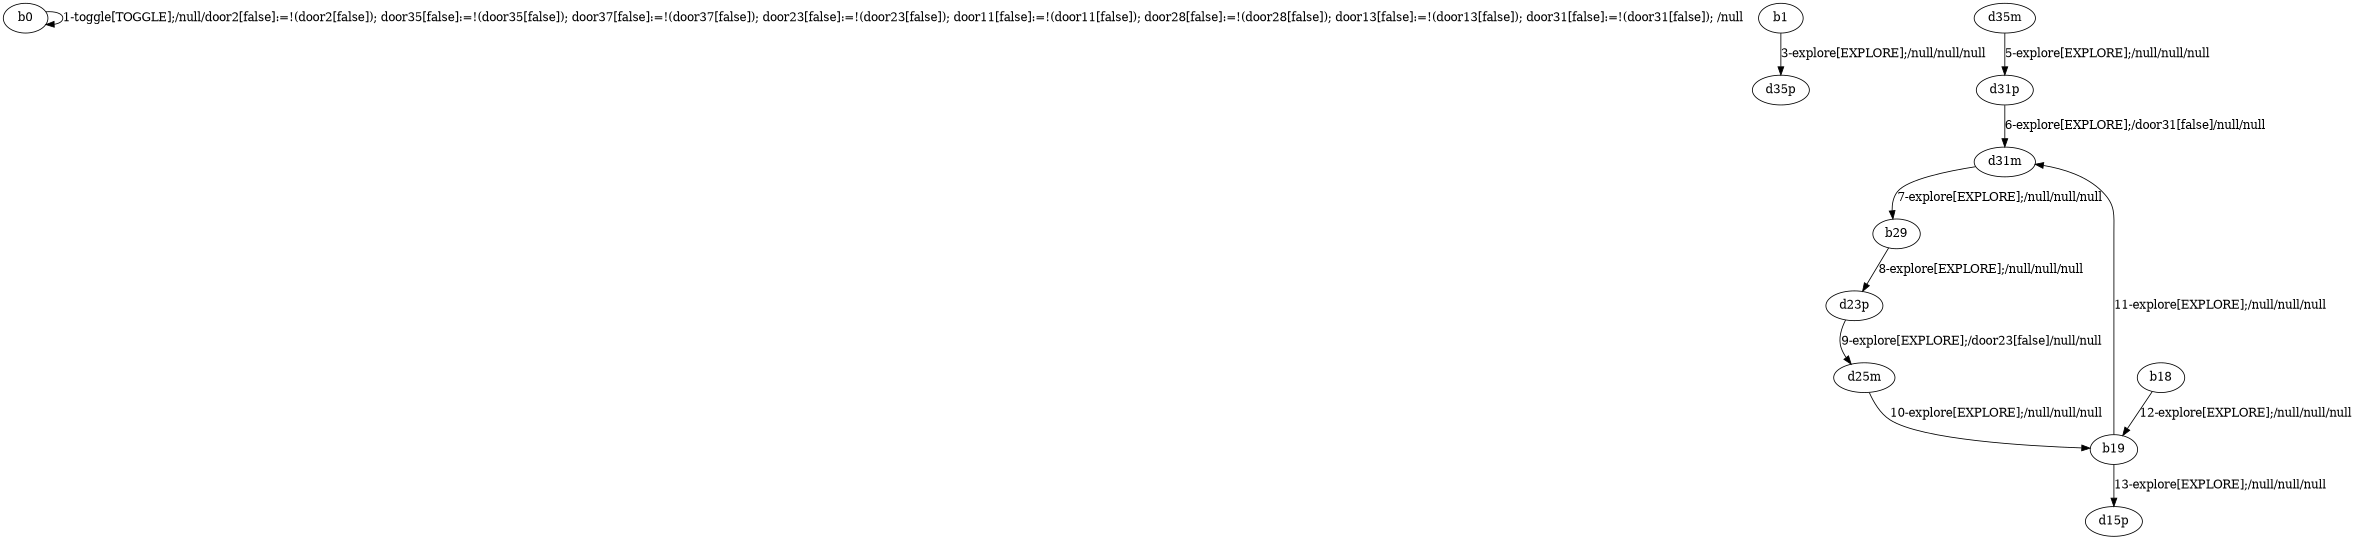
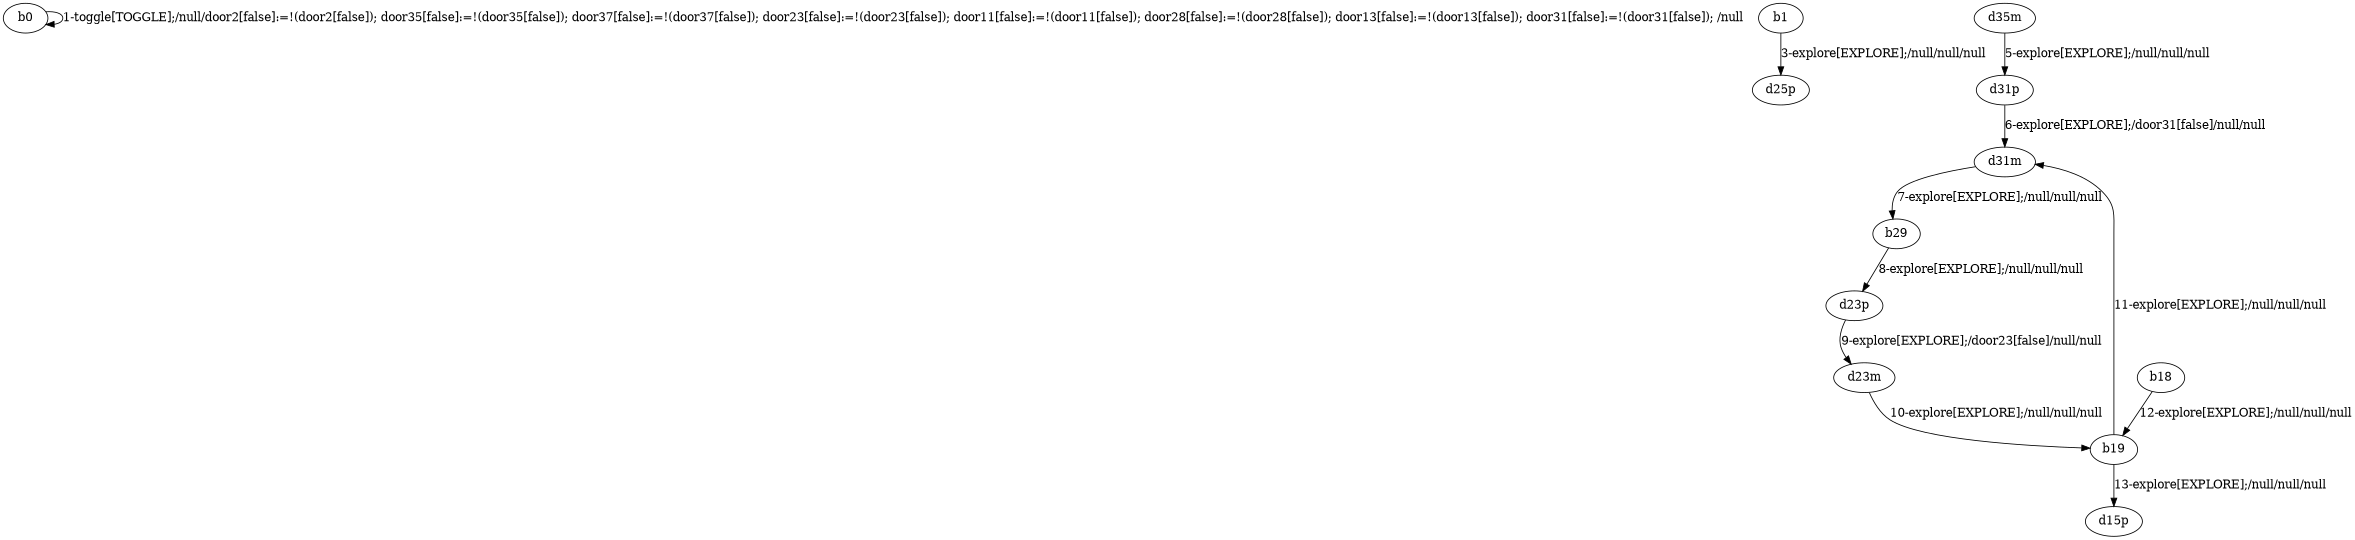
(1781, 90) -> (1781, 90)
(1864, 378) -> (1864, 378)
